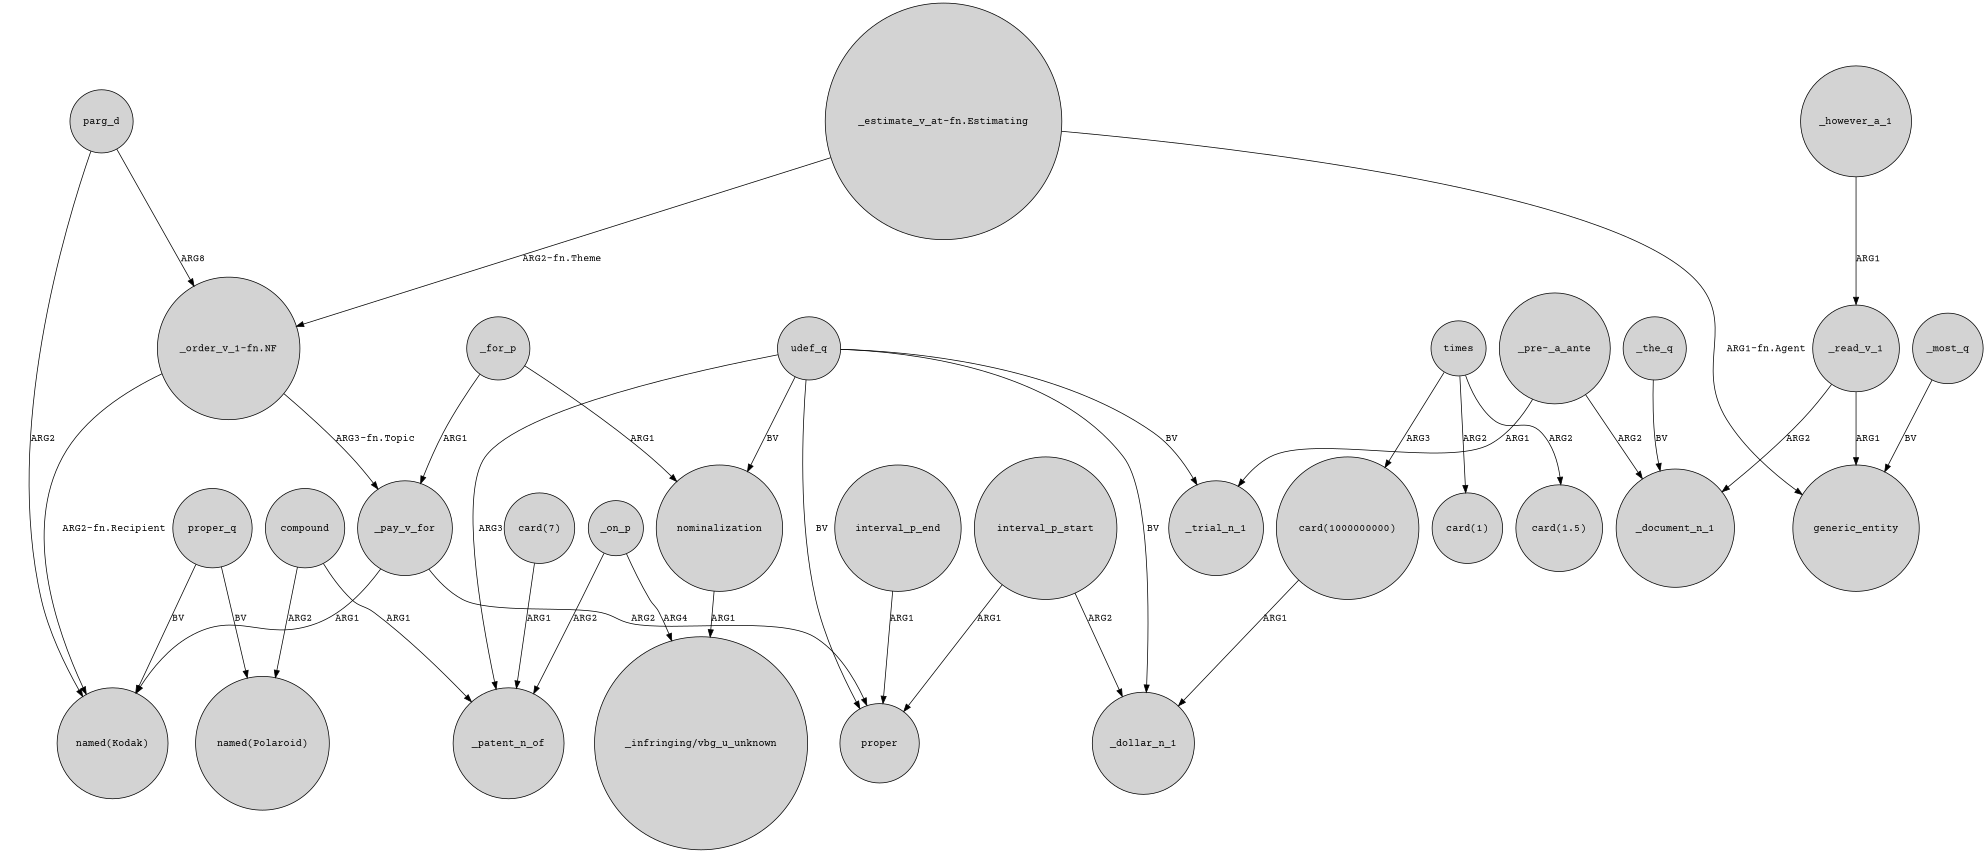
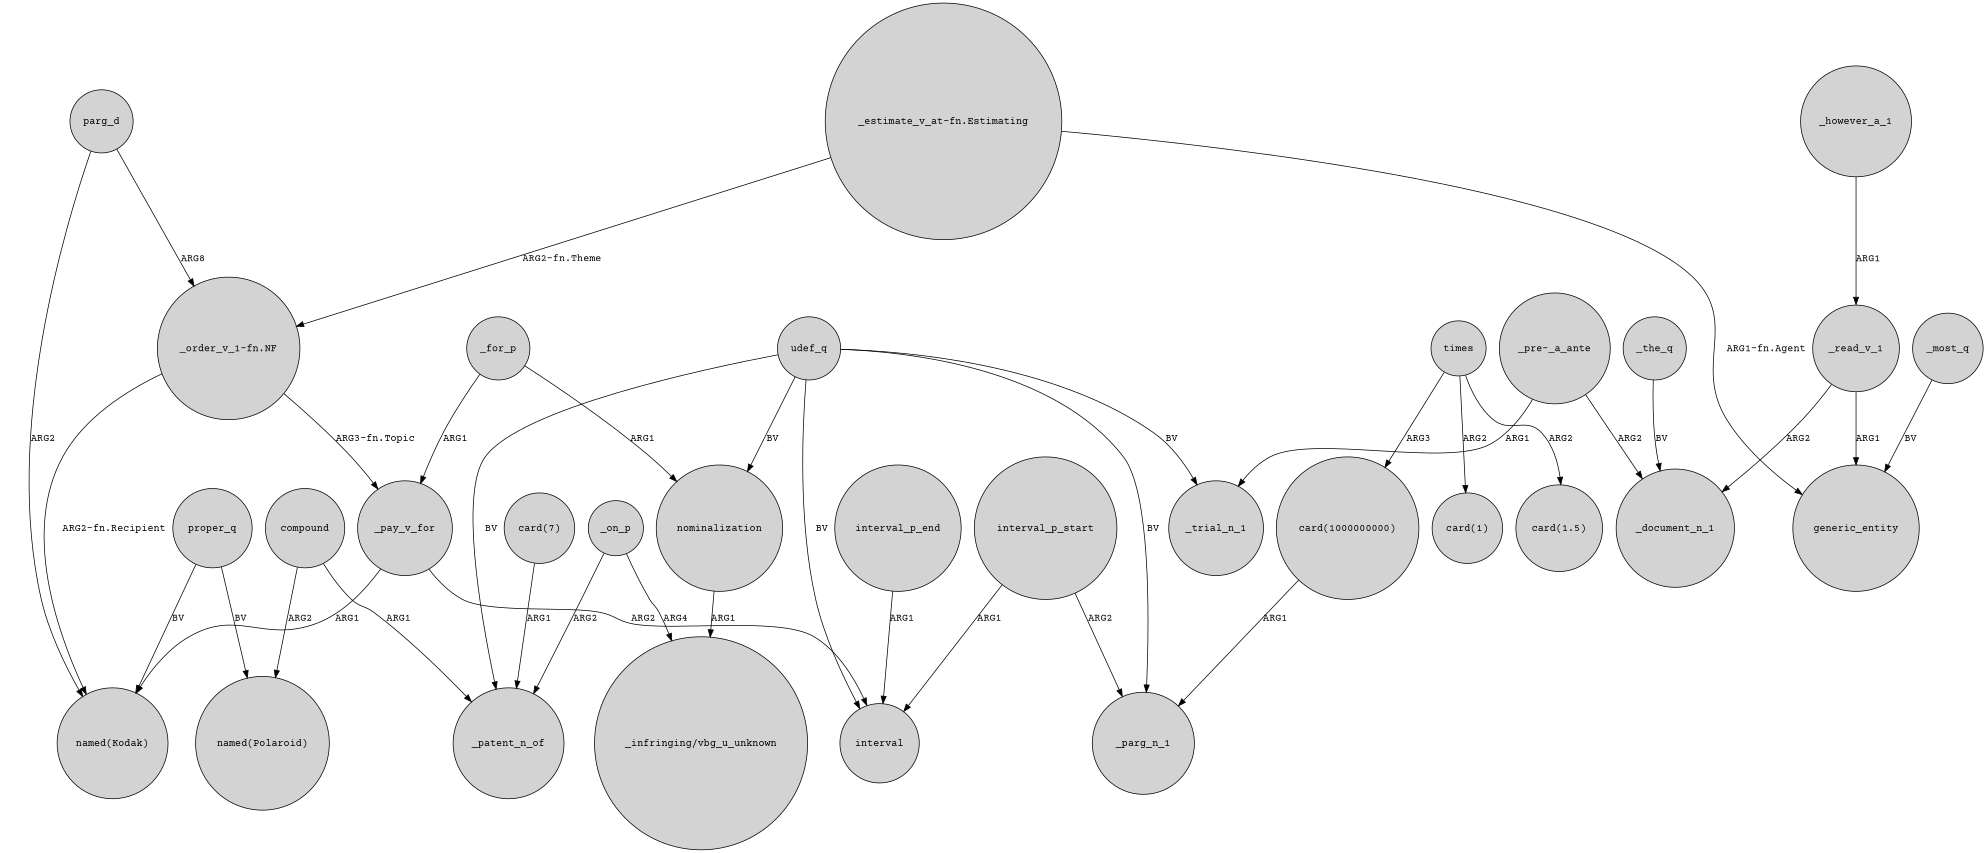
(491, 528) -> (491, 528)
(880, 743) -> (880, 743)
(1143, 743) -> (1143, 743)
